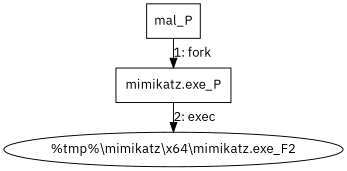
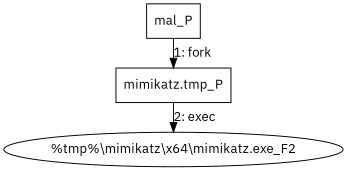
(173, 85) -> (173, 85)
